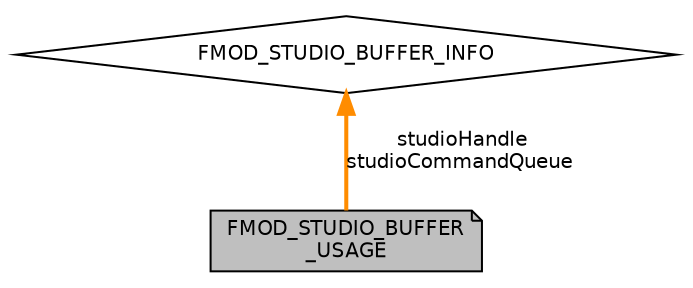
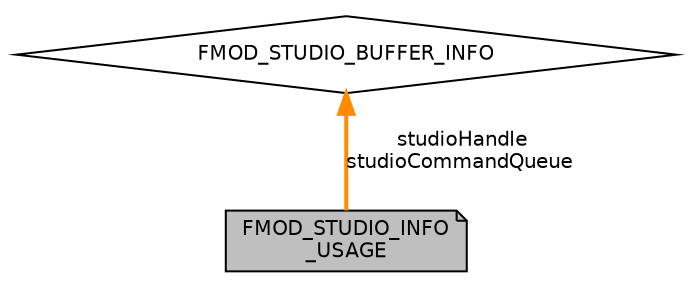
(346, 241) -> (346, 241)
